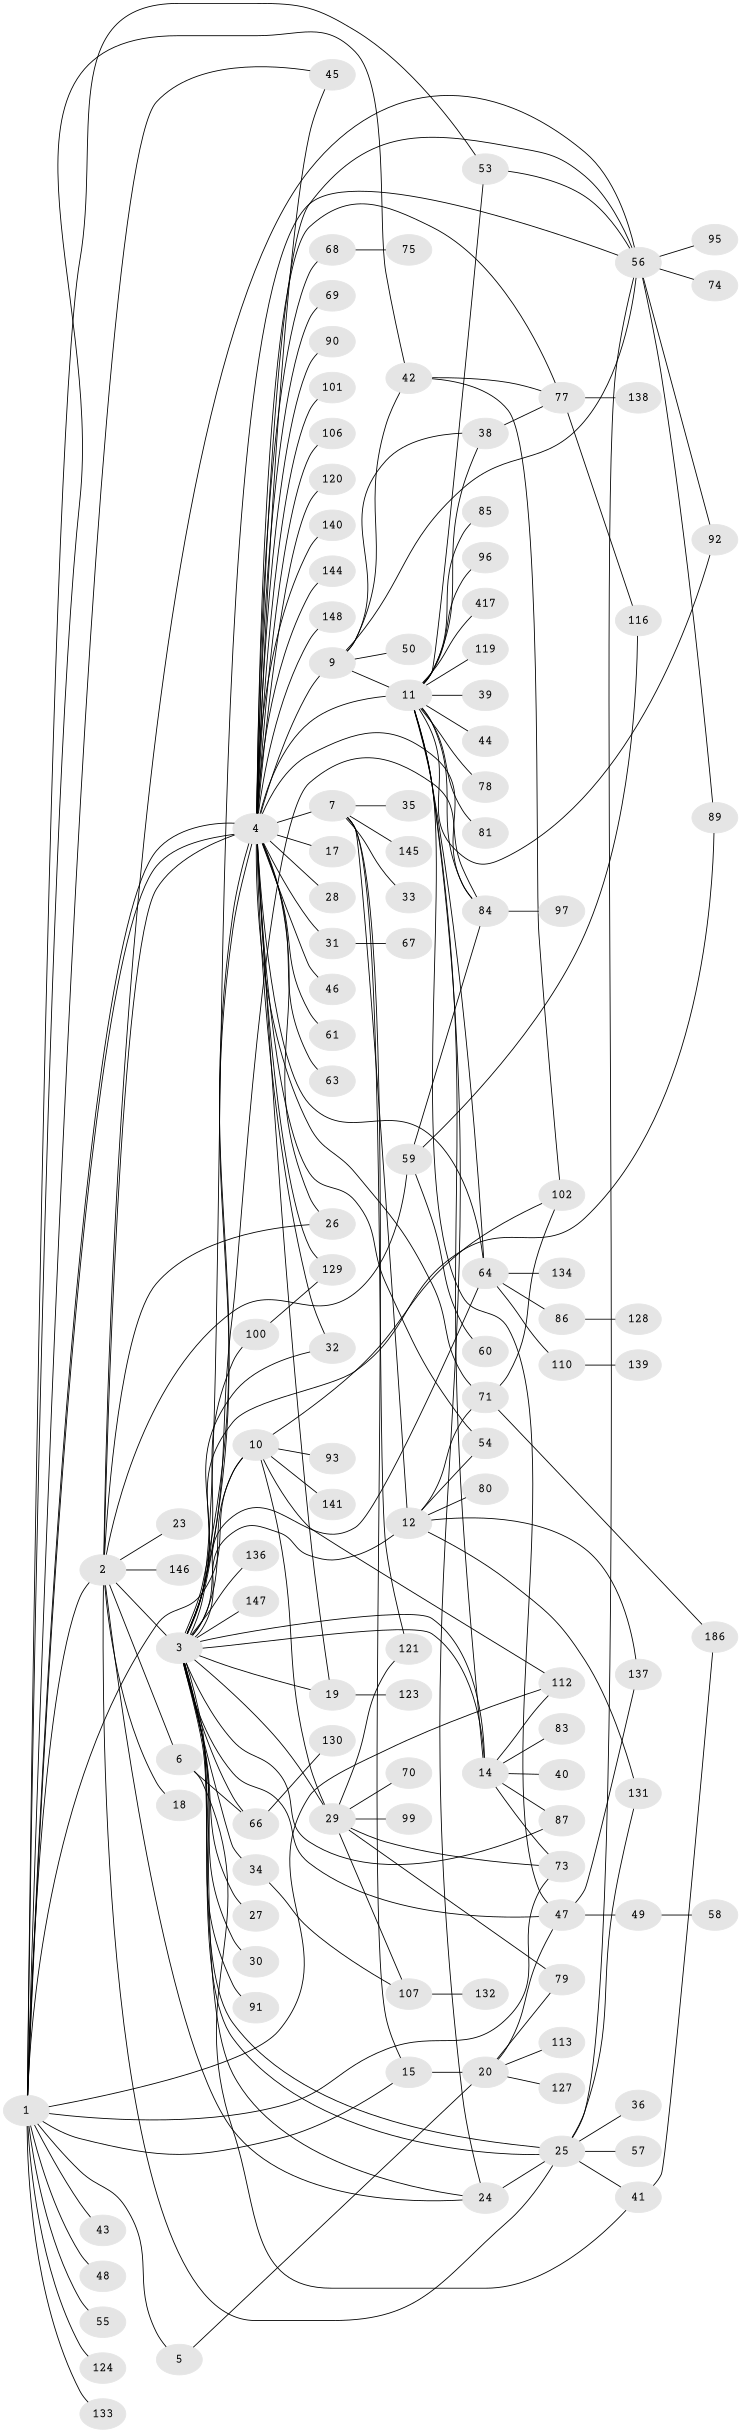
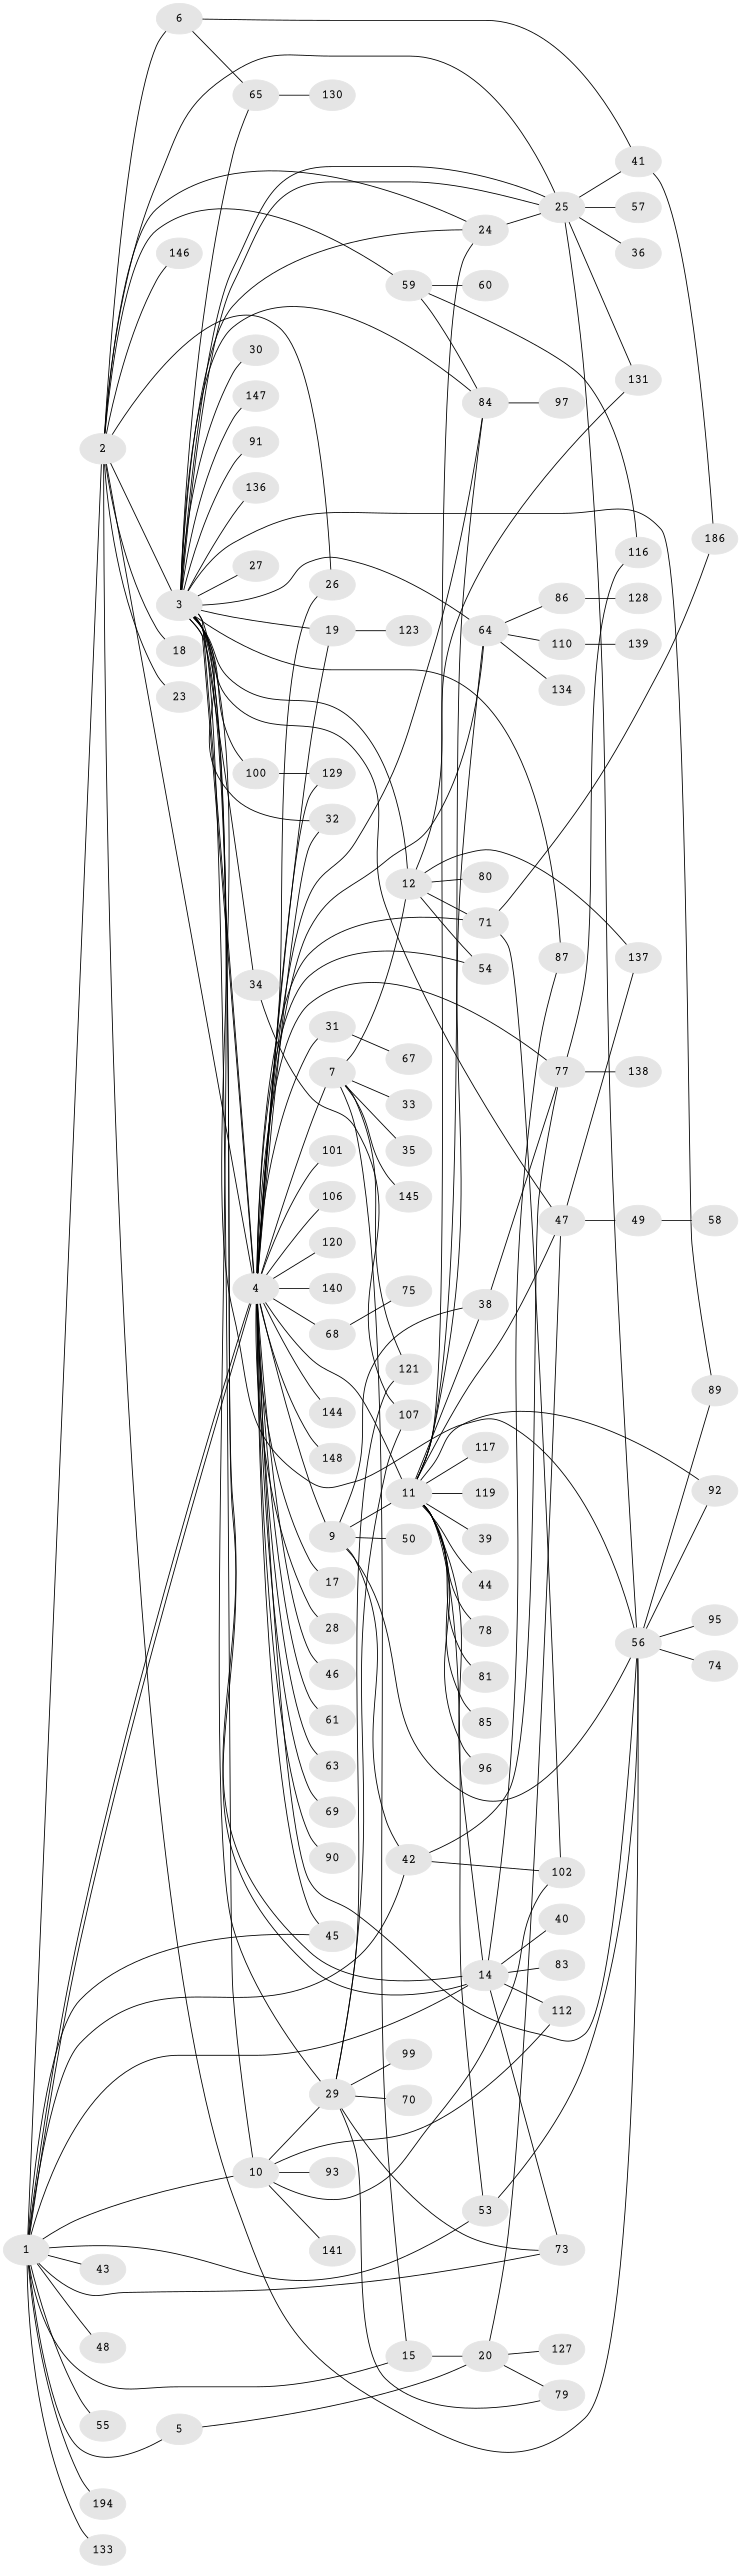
(485, 604) -> (485, 1448)
(256, 1824) -> (256, 95)
(300, 1927) -> (206, 2055)
(485, 1994) -> none
(562, 2043) -> none
(103, 2368) -> (103, 2504)
